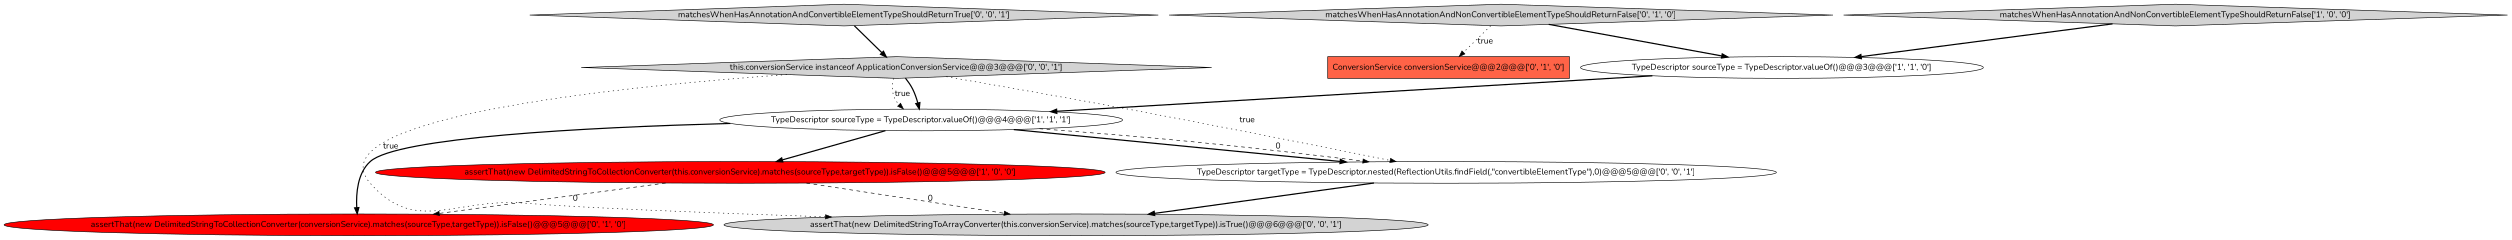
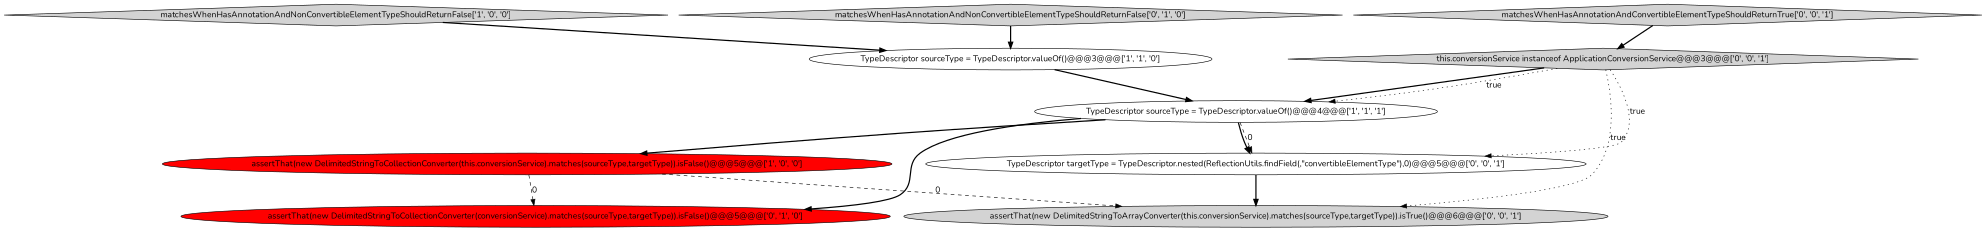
(1449, 68) -> none
